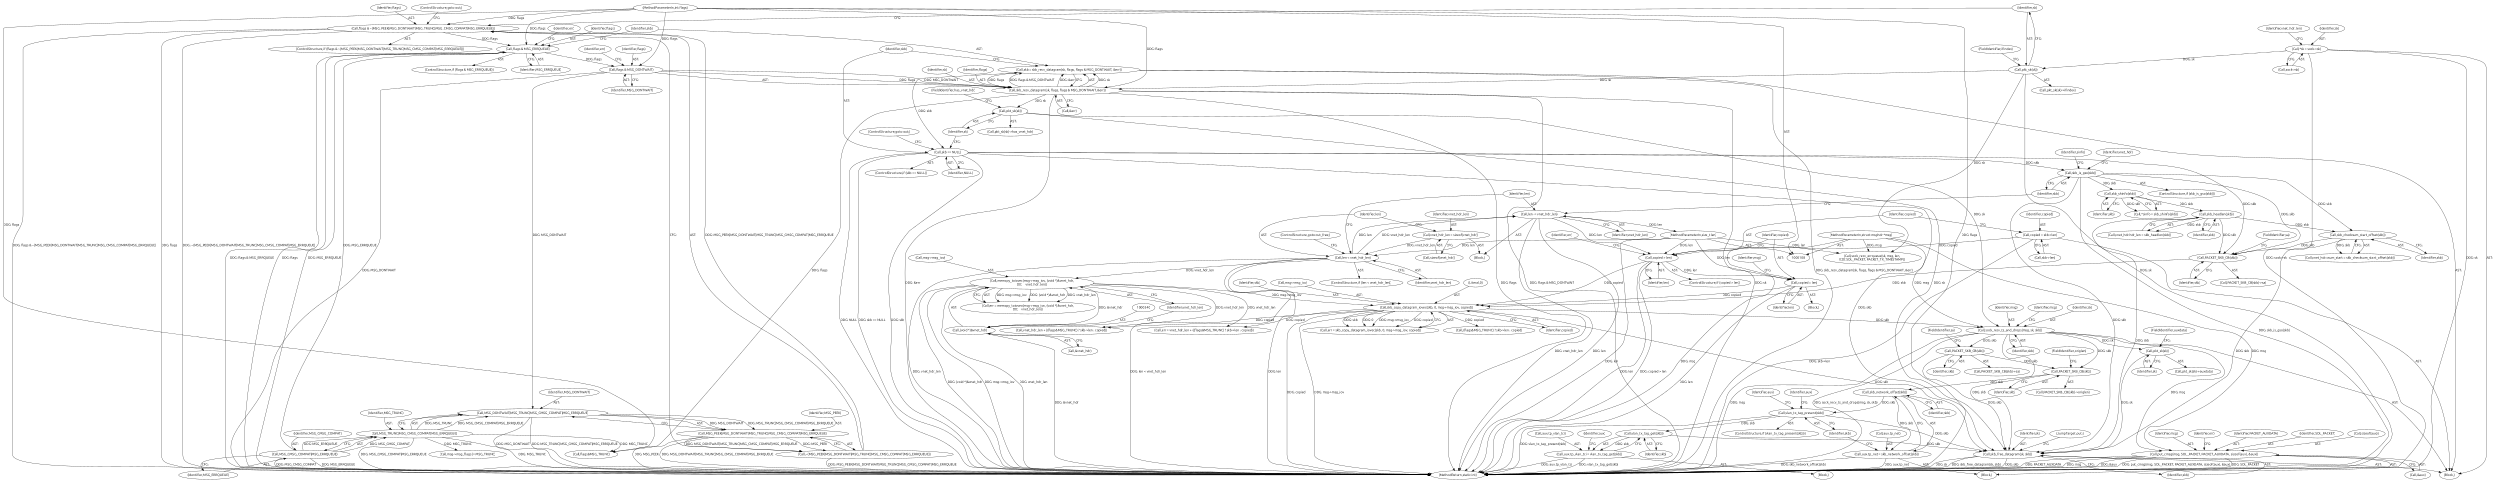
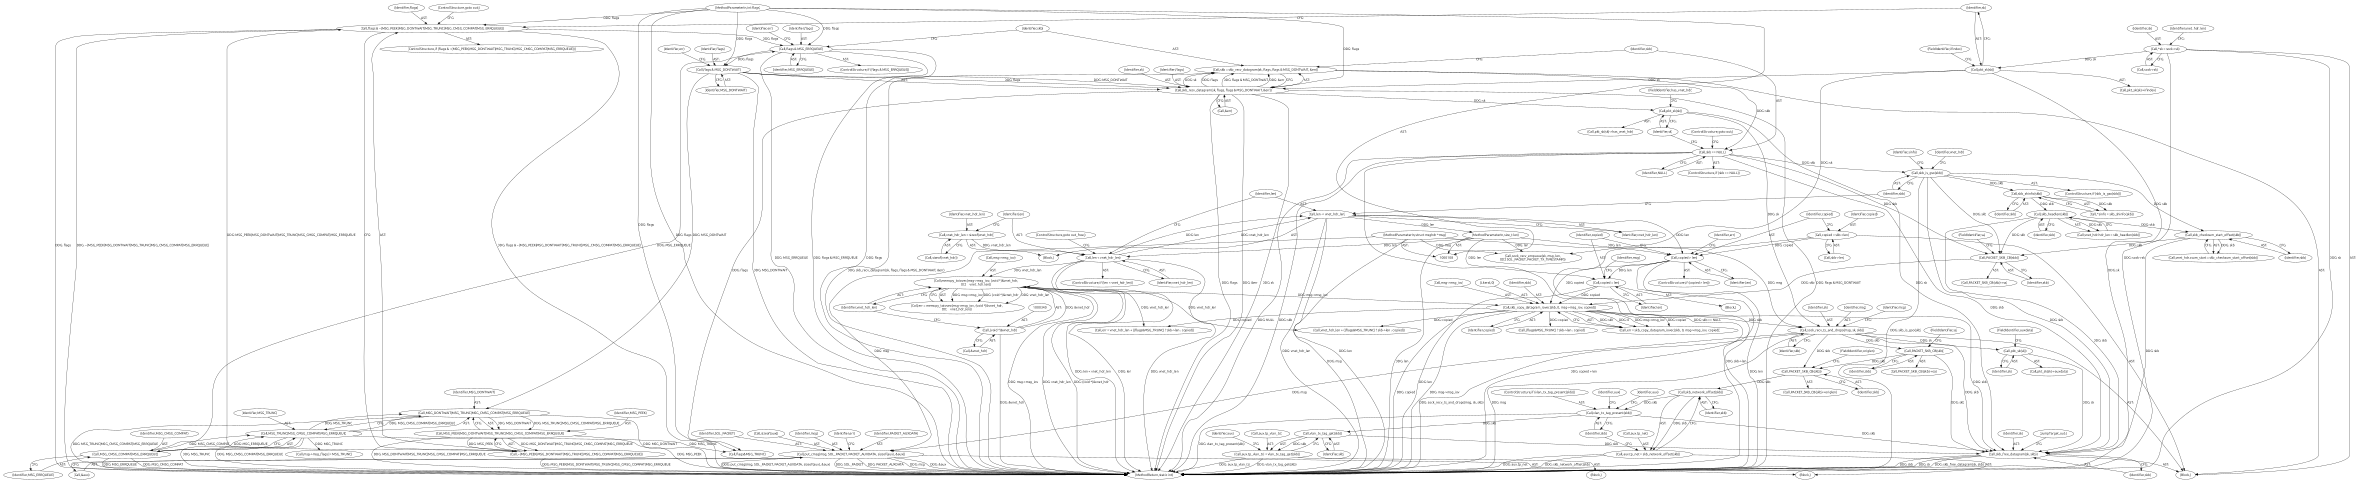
(1787, 423) -> (1574, 402)
